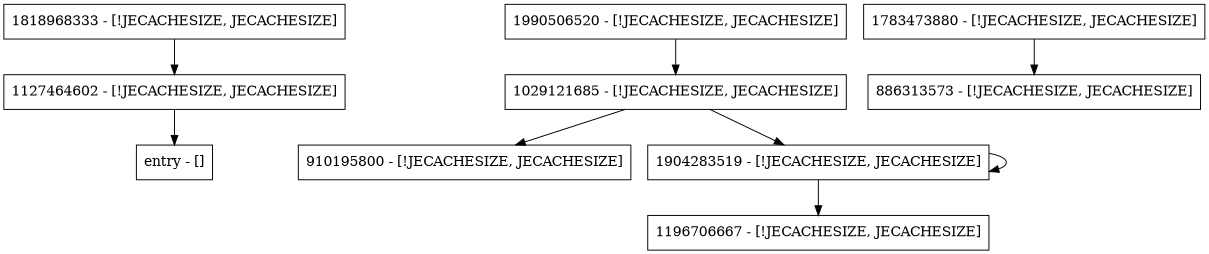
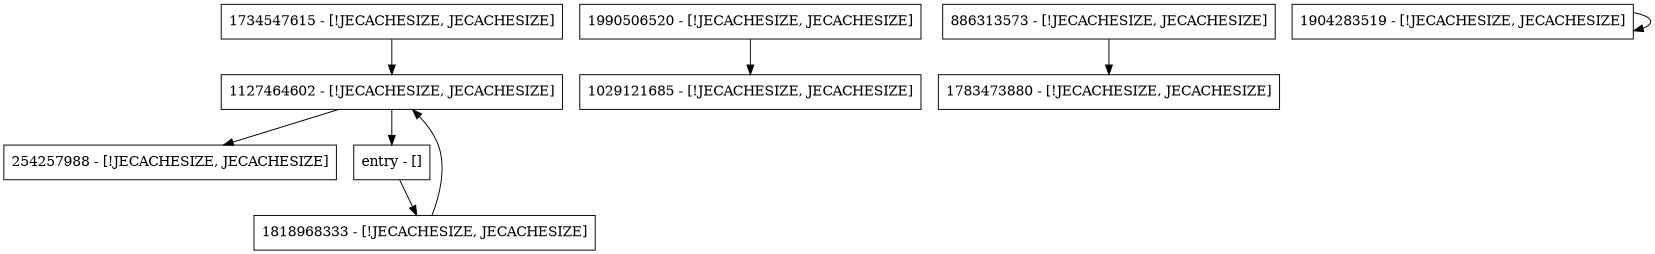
none -> (392, 22)
(1034, 52) -> (1109, 52)
(743, 125) -> none
none -> (170, 162)
(465, 162) -> none
none -> (406, 193)
(818, 233) -> none
